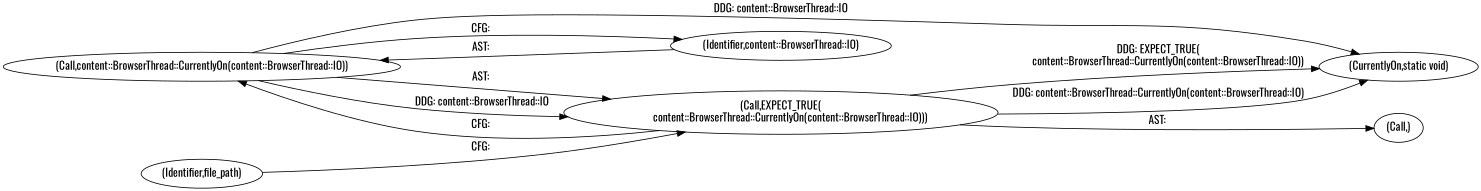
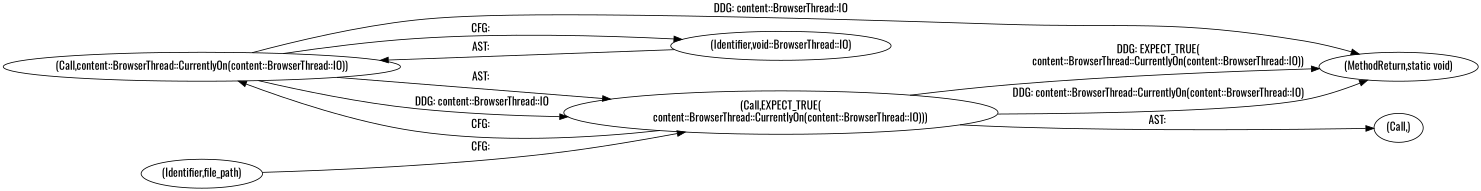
(781, 46) -> (781, 46)
(1399, 67) -> (1399, 67)
